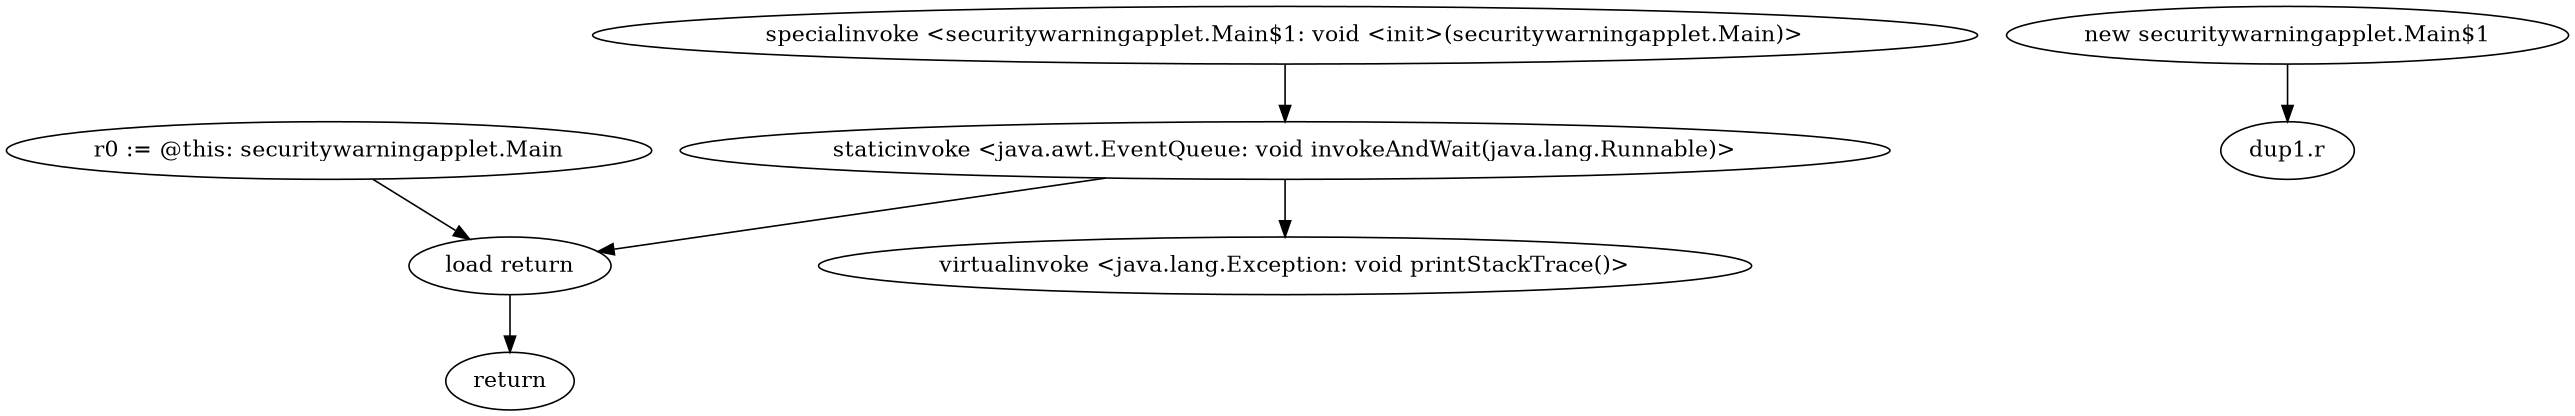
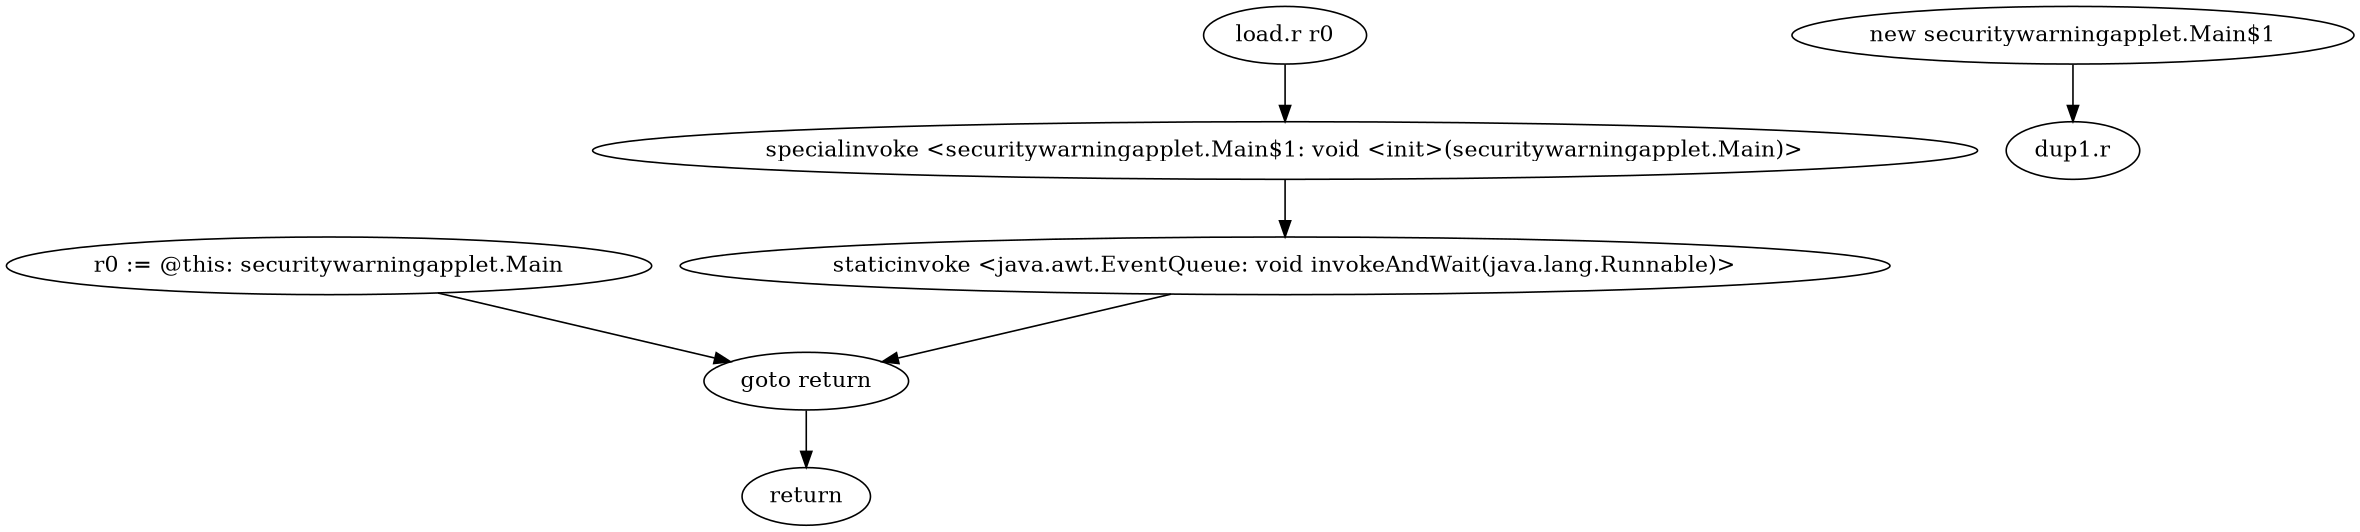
none -> (1285, 35)
(510, 266) -> (806, 381)
(1285, 266) -> none
